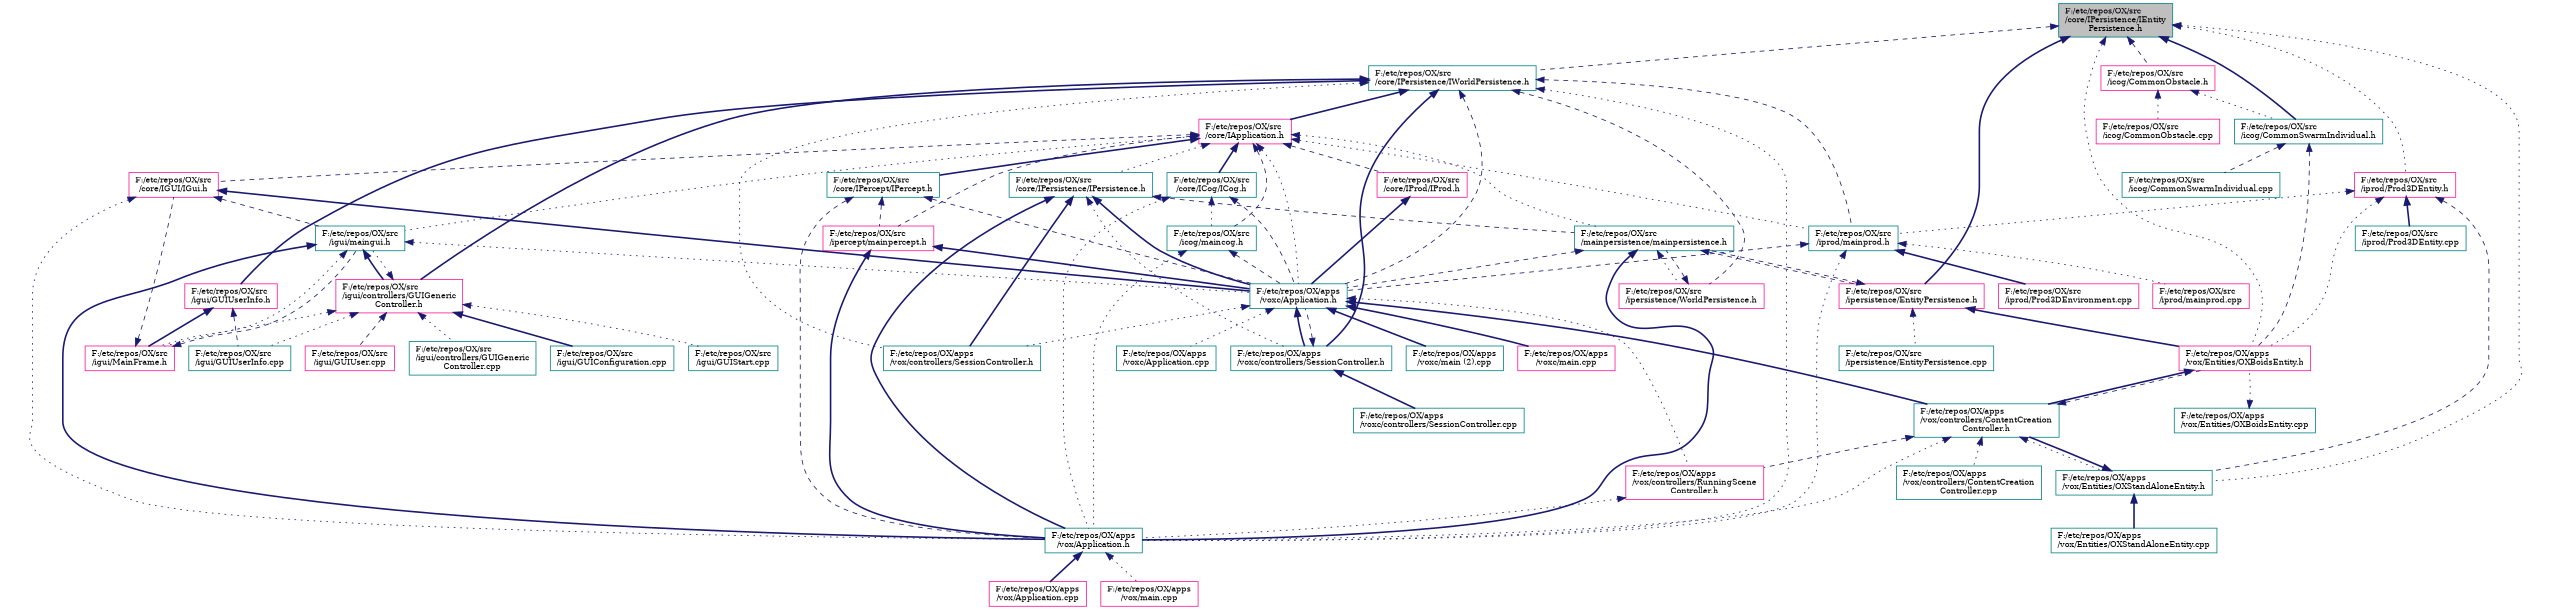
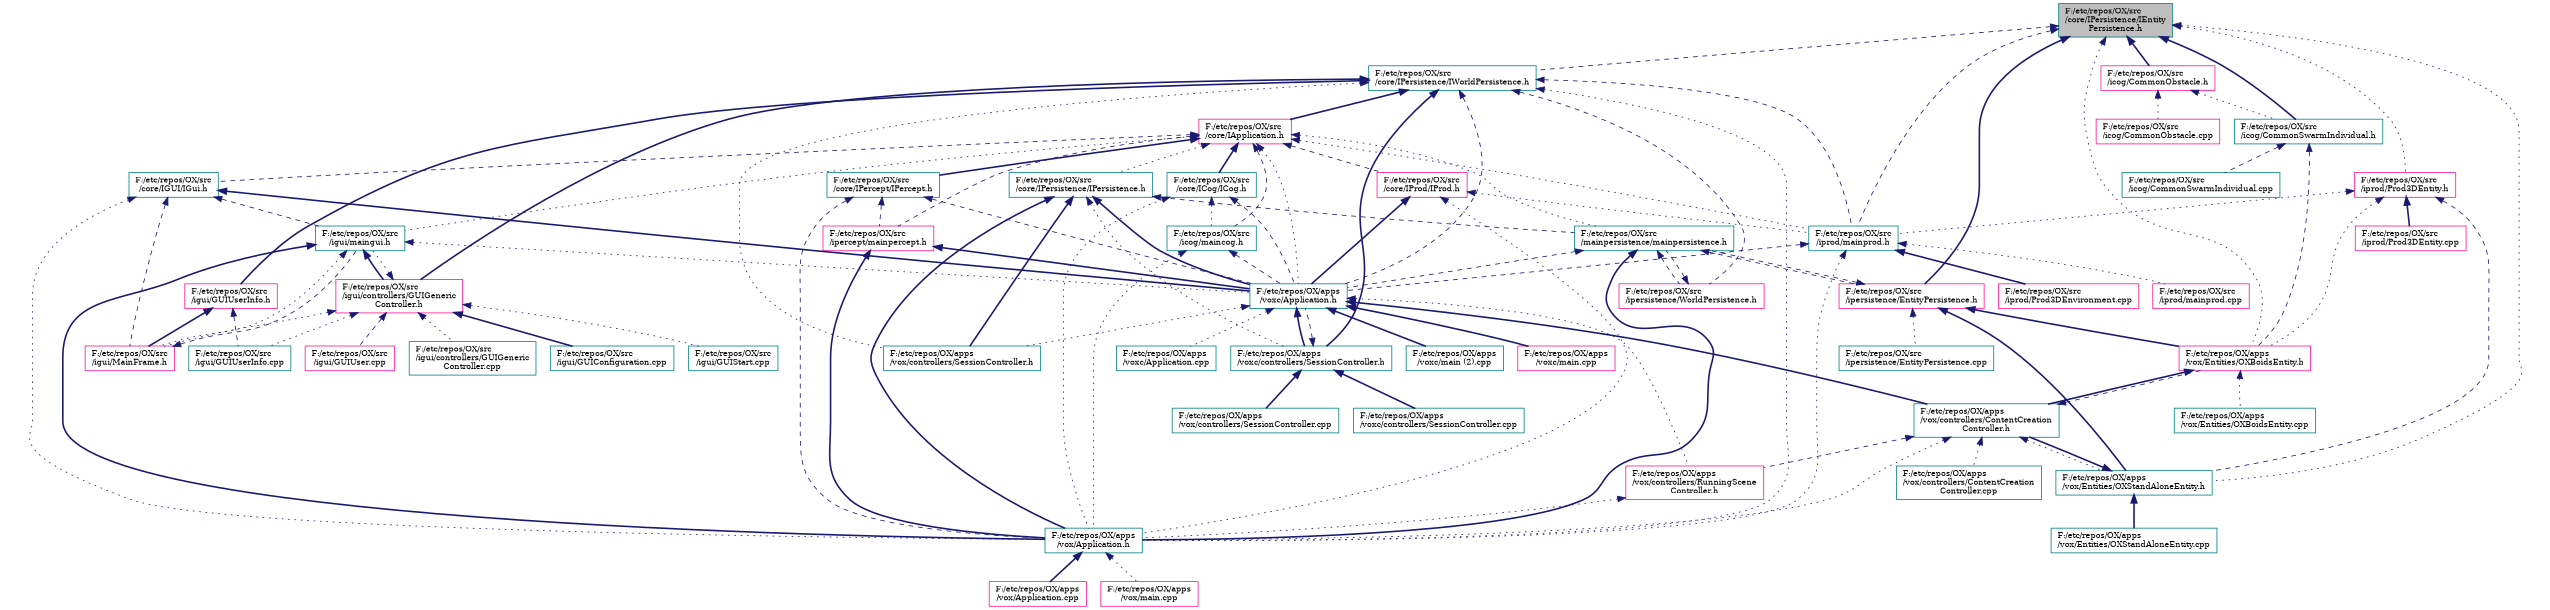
(2141, 55) -> (2141, 55)
none -> (1930, 103)
(174, 185) -> (174, 185)
none -> (1642, 213)
(2411, 238) -> (2411, 238)
(158, 268) -> (146, 275)
(1670, 271) -> (1670, 271)
none -> (2046, 379)
(2250, 385) -> (2239, 394)
none -> (1255, 421)
none -> (1519, 444)
